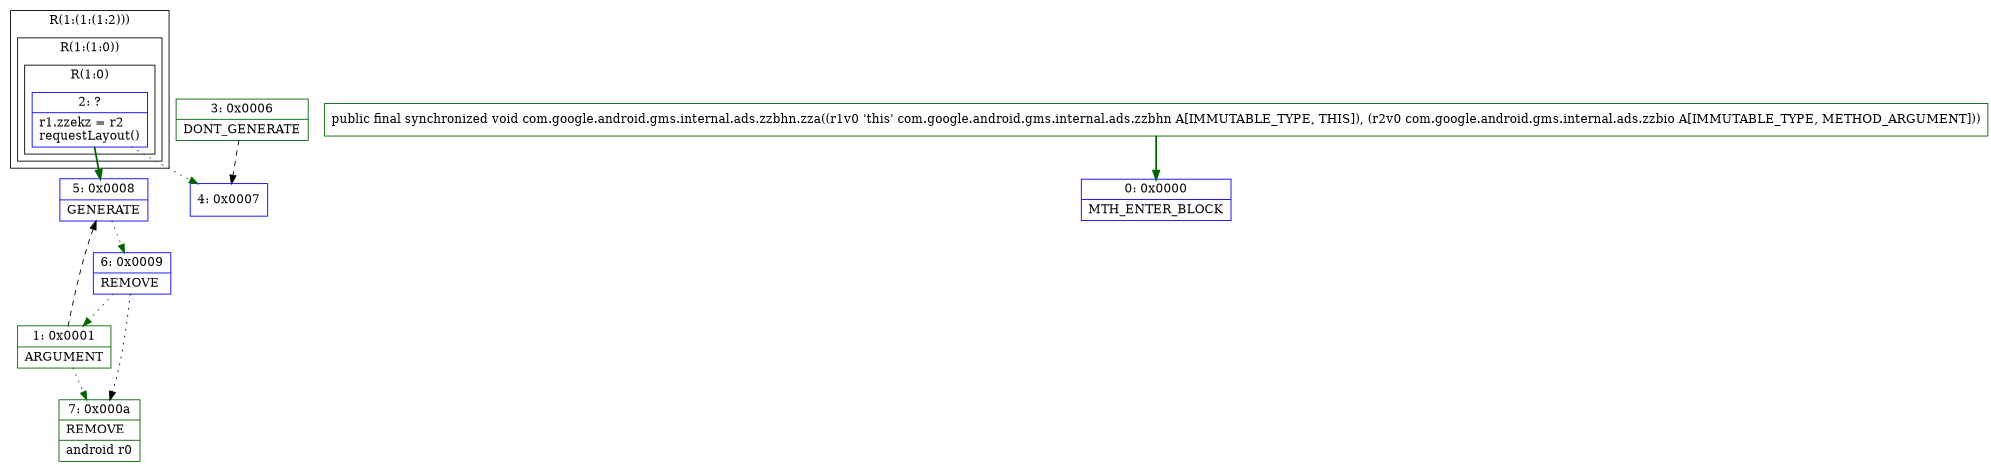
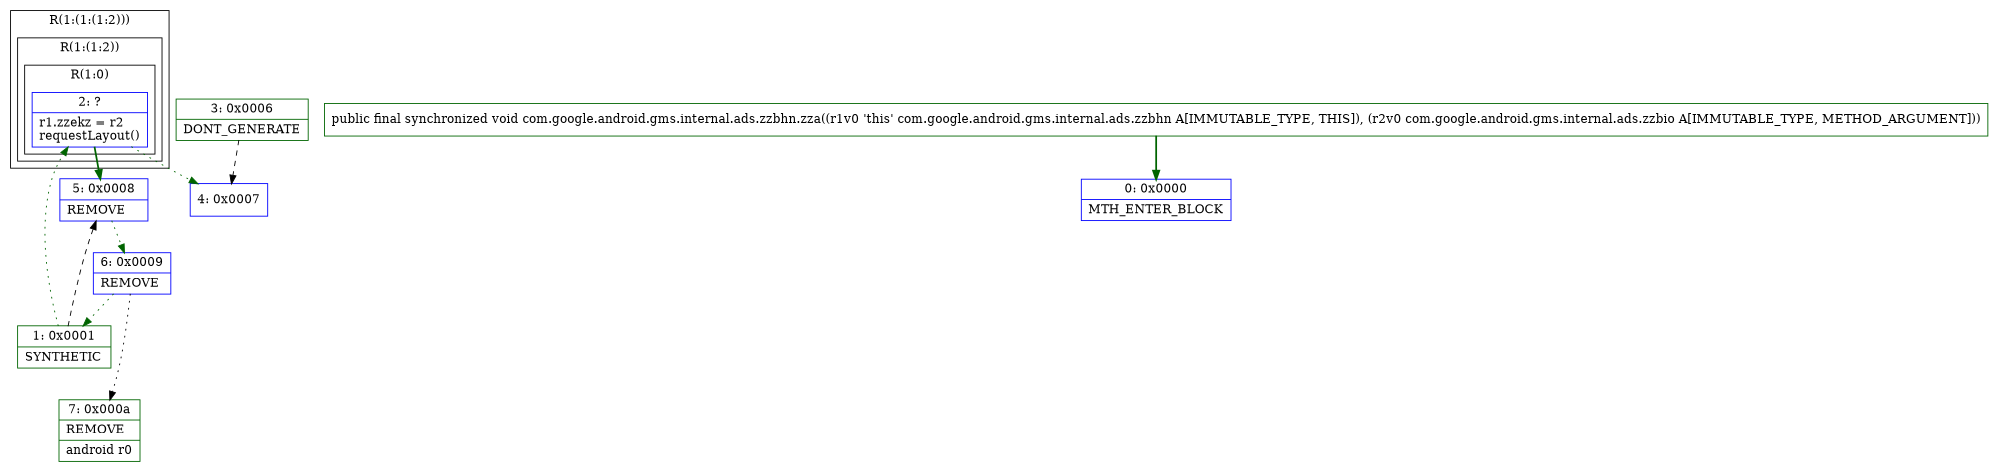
(90, 48) -> (90, 48)
(104, 210) -> (96, 210)
(64, 357) -> (63, 357)
(78, 380) -> (45, 239)
